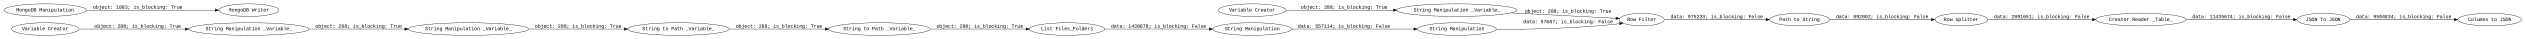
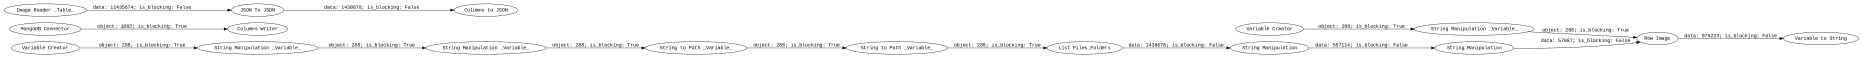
(45, 10) -> (45, 29)
(249, 10) -> (258, 29)
(2404, 17) -> (372, 8)
(1642, 20) -> (1657, 38)
(1800, 20) -> (1821, 38)
(1961, 20) -> none
(2141, 20) -> (45, 10)
